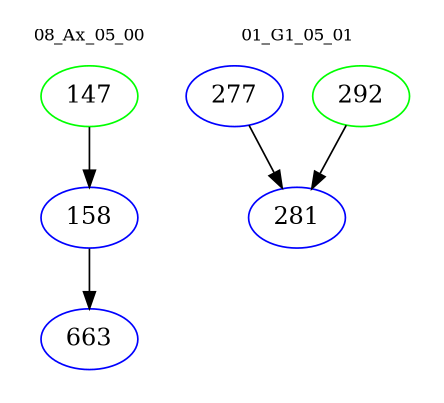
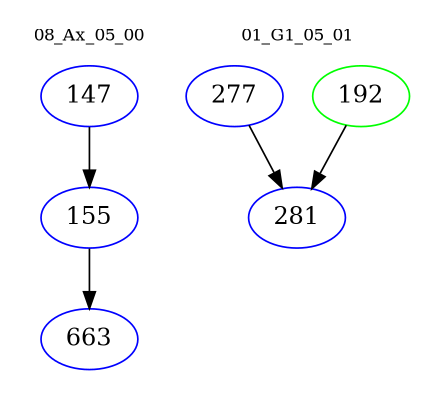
(89, 96) -> (89, 96)
(361, 96) -> (361, 96)
(89, 218) -> (89, 218)
